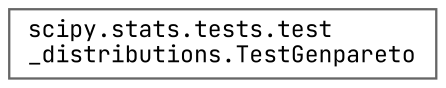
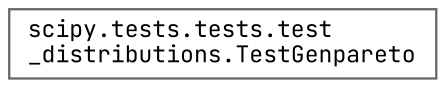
(223, 44) -> (223, 44)
